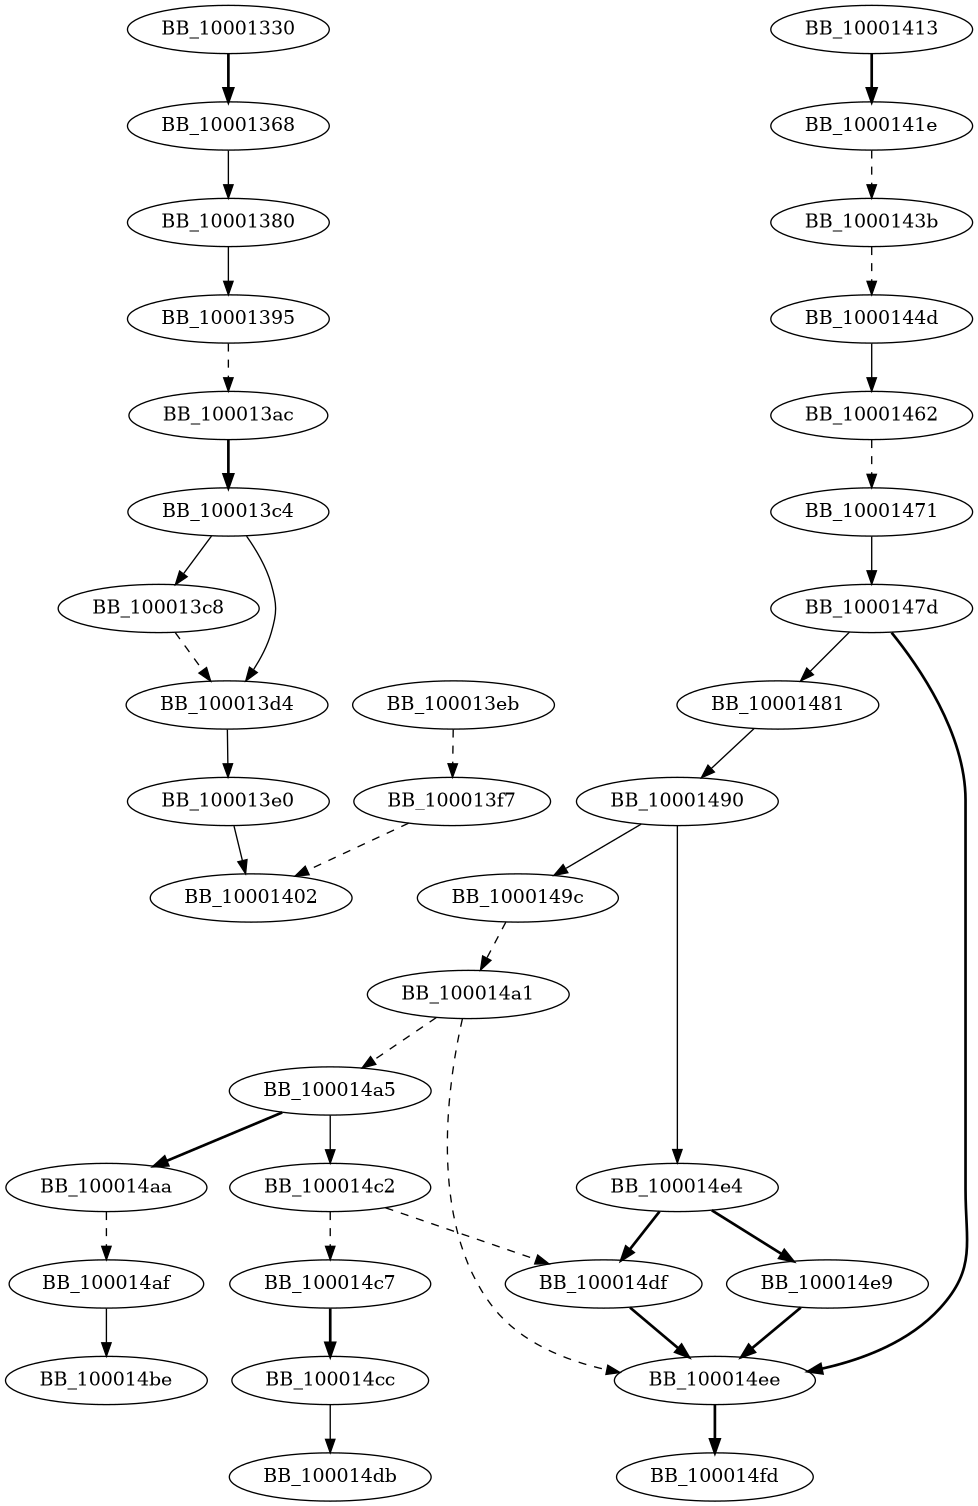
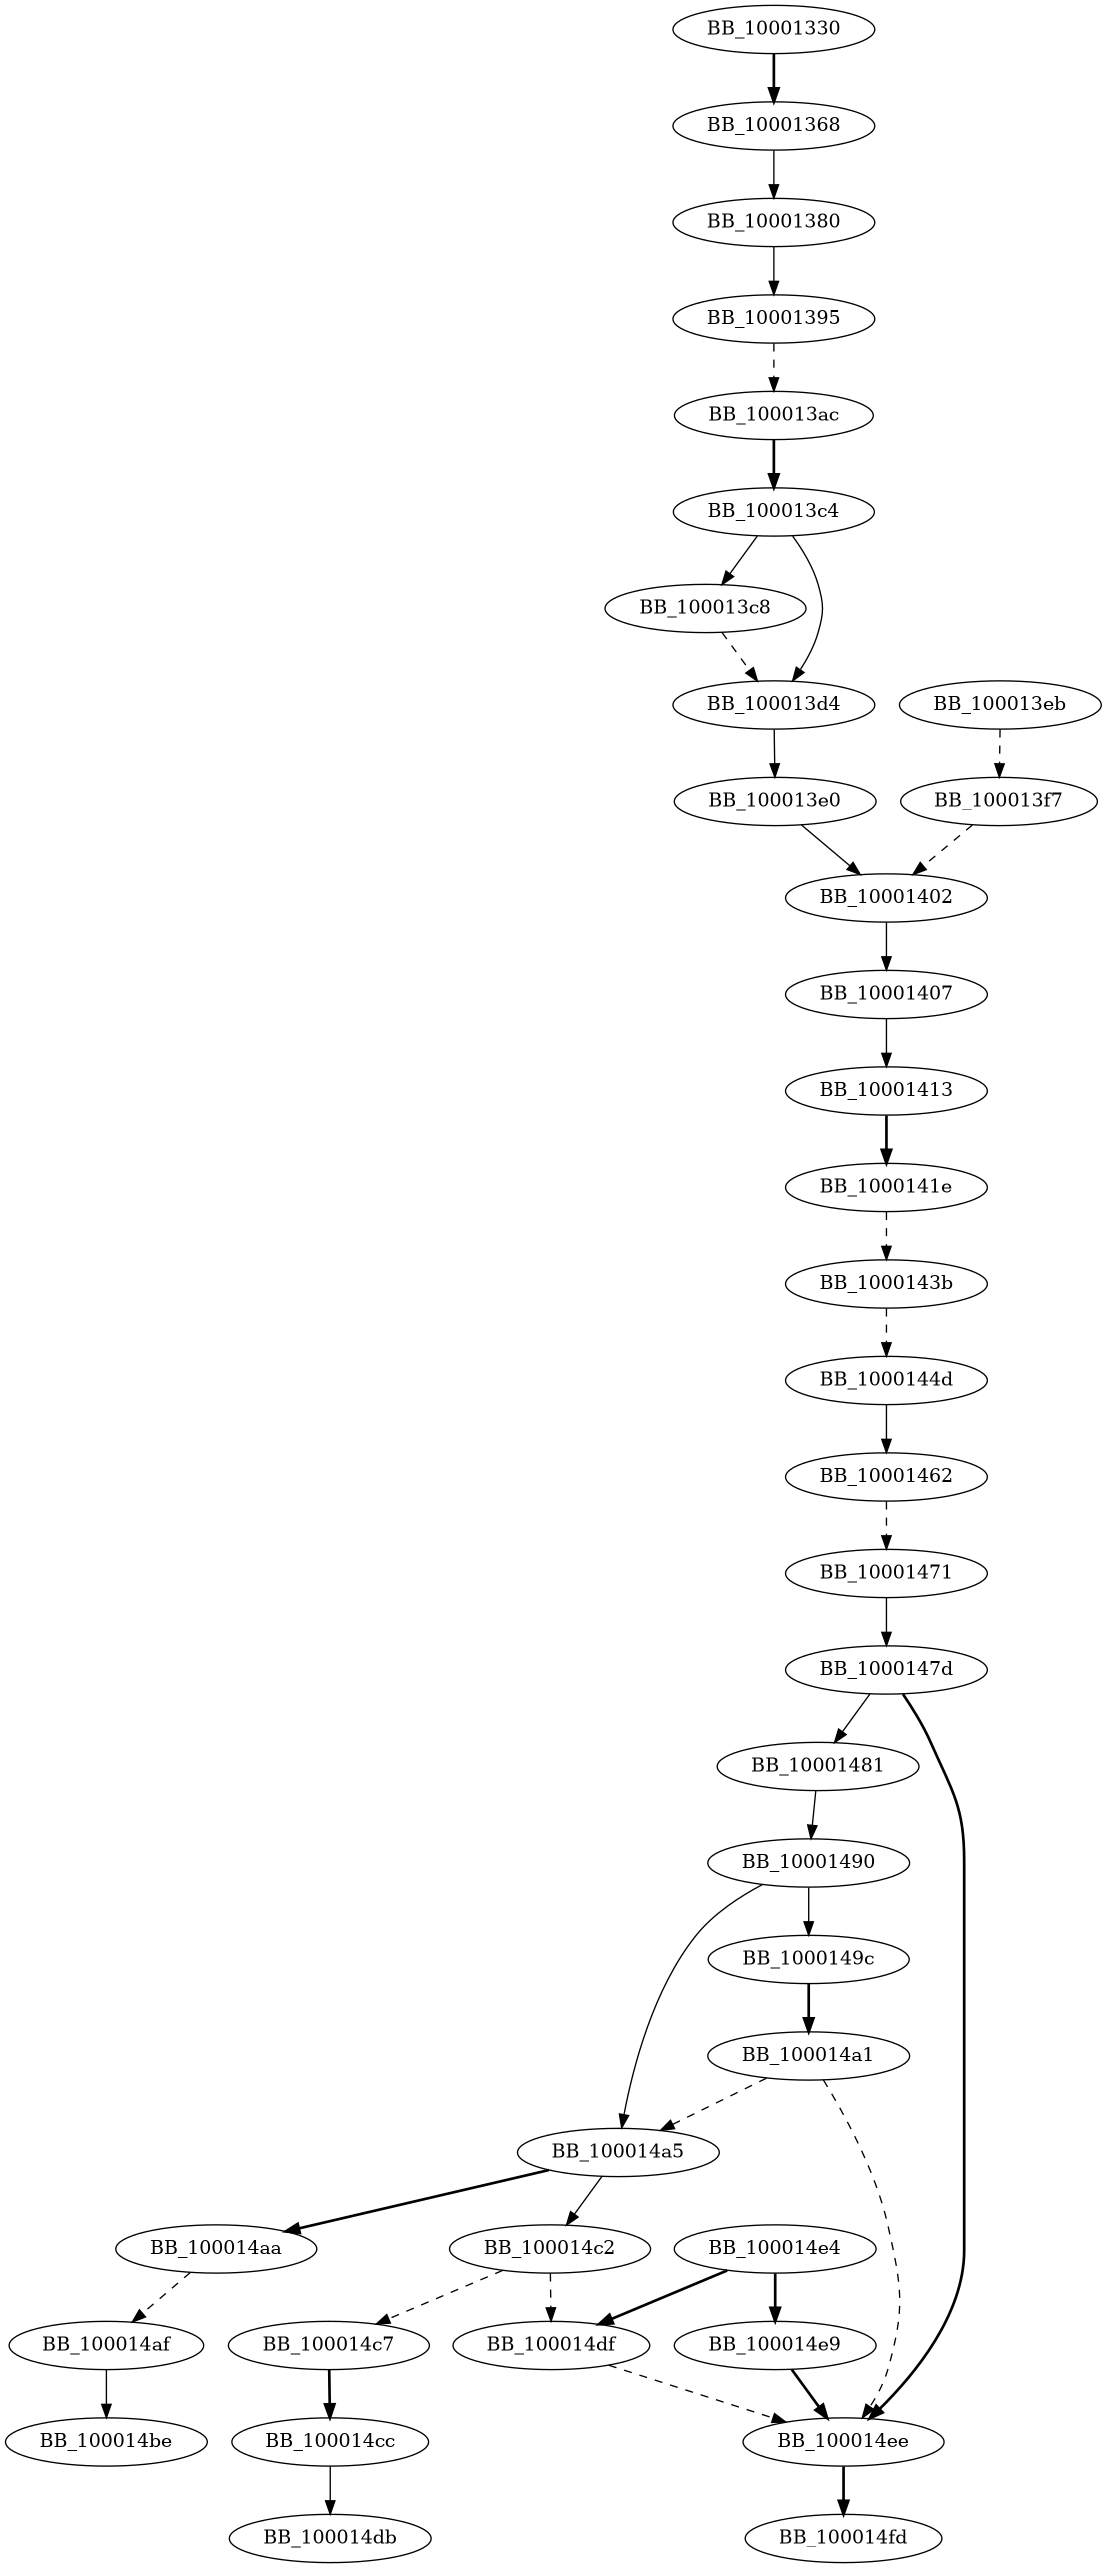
(496, 940) -> (809, 2001)
(677, 987) -> (667, 1982)
none -> (886, 994)
(654, 1328) -> (691, 2392)
